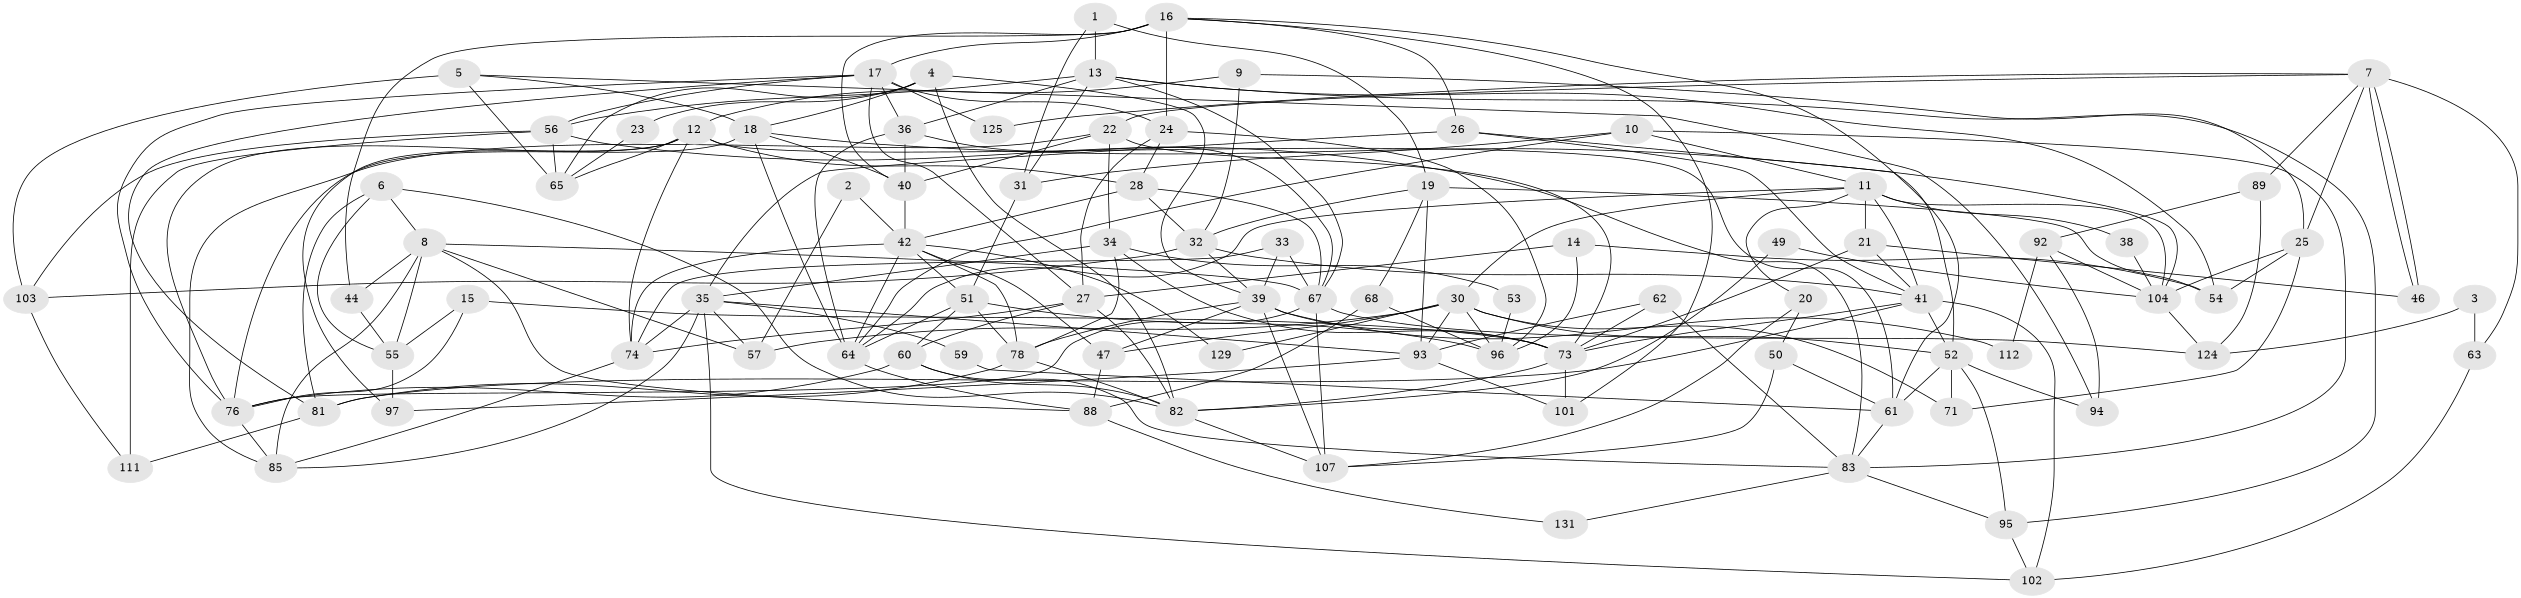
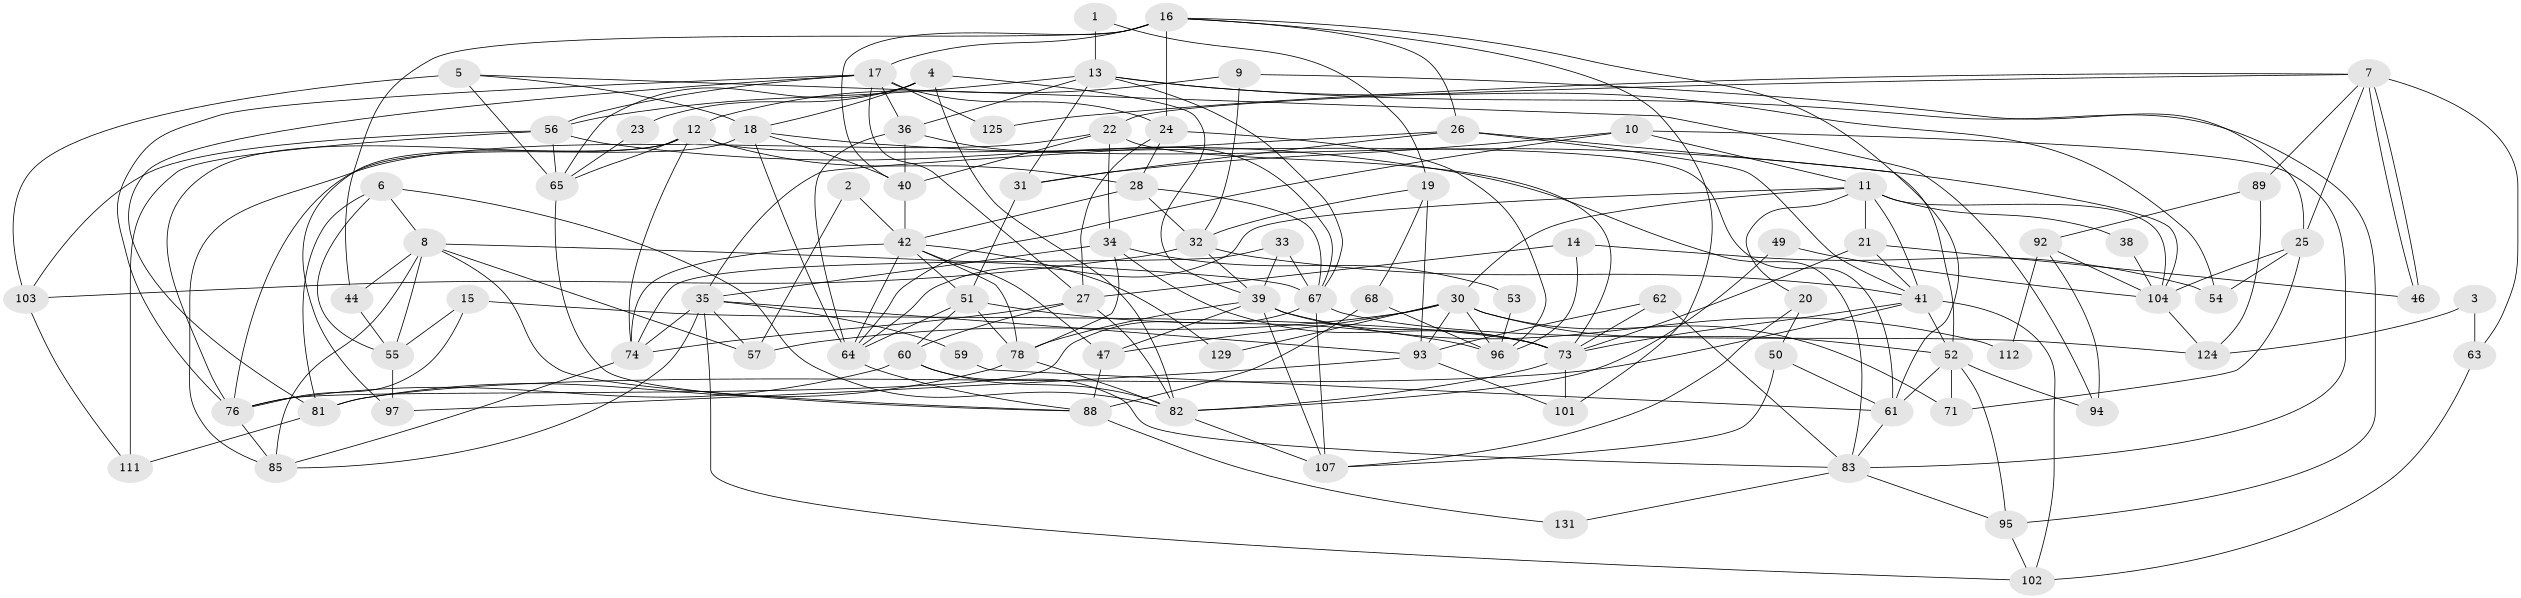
(1045, 110) -> (1239, 156)
(1853, 204) -> none
none -> (617, 375)
